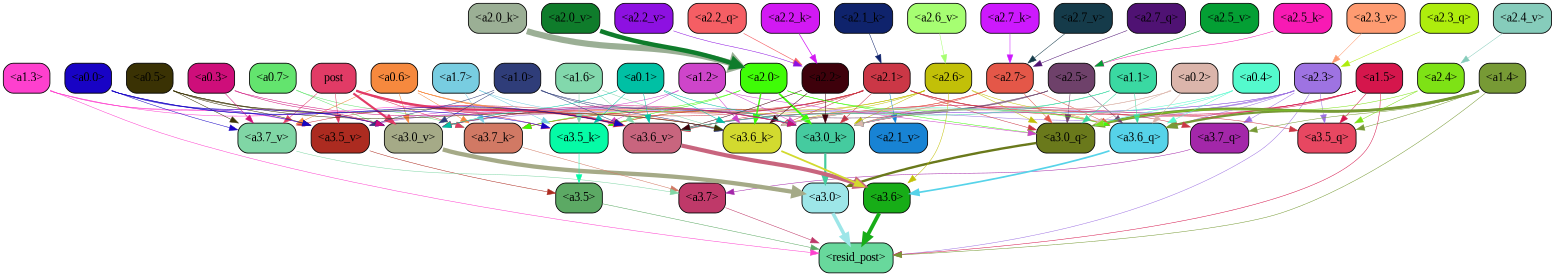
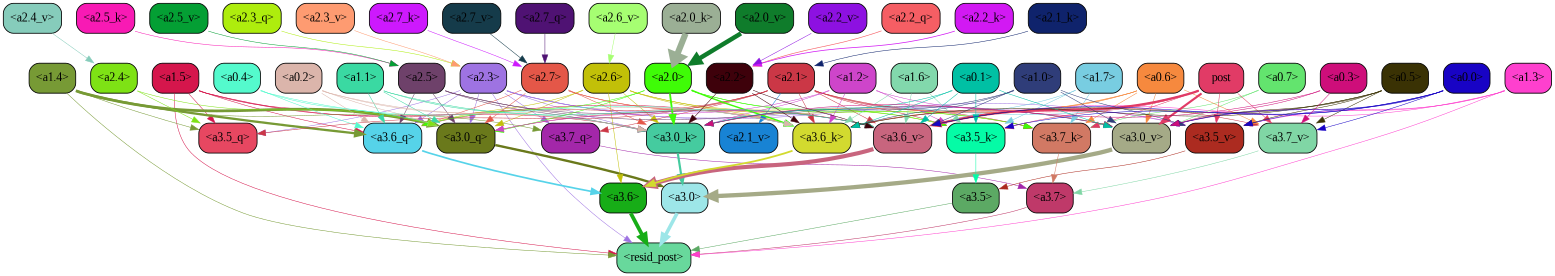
(859, 105) -> none
(571, 111) -> (956, 112)
